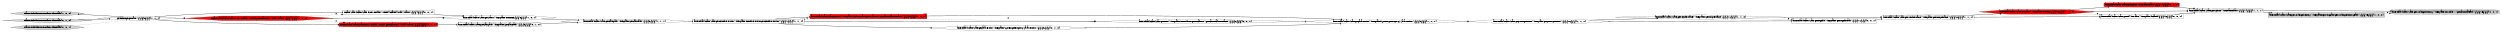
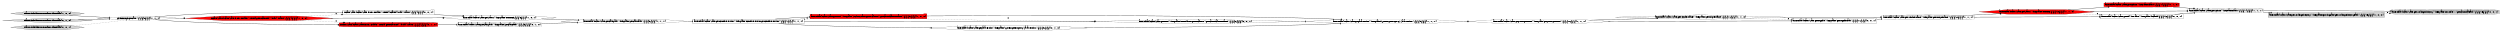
(101, 15) -> (89, 17)
